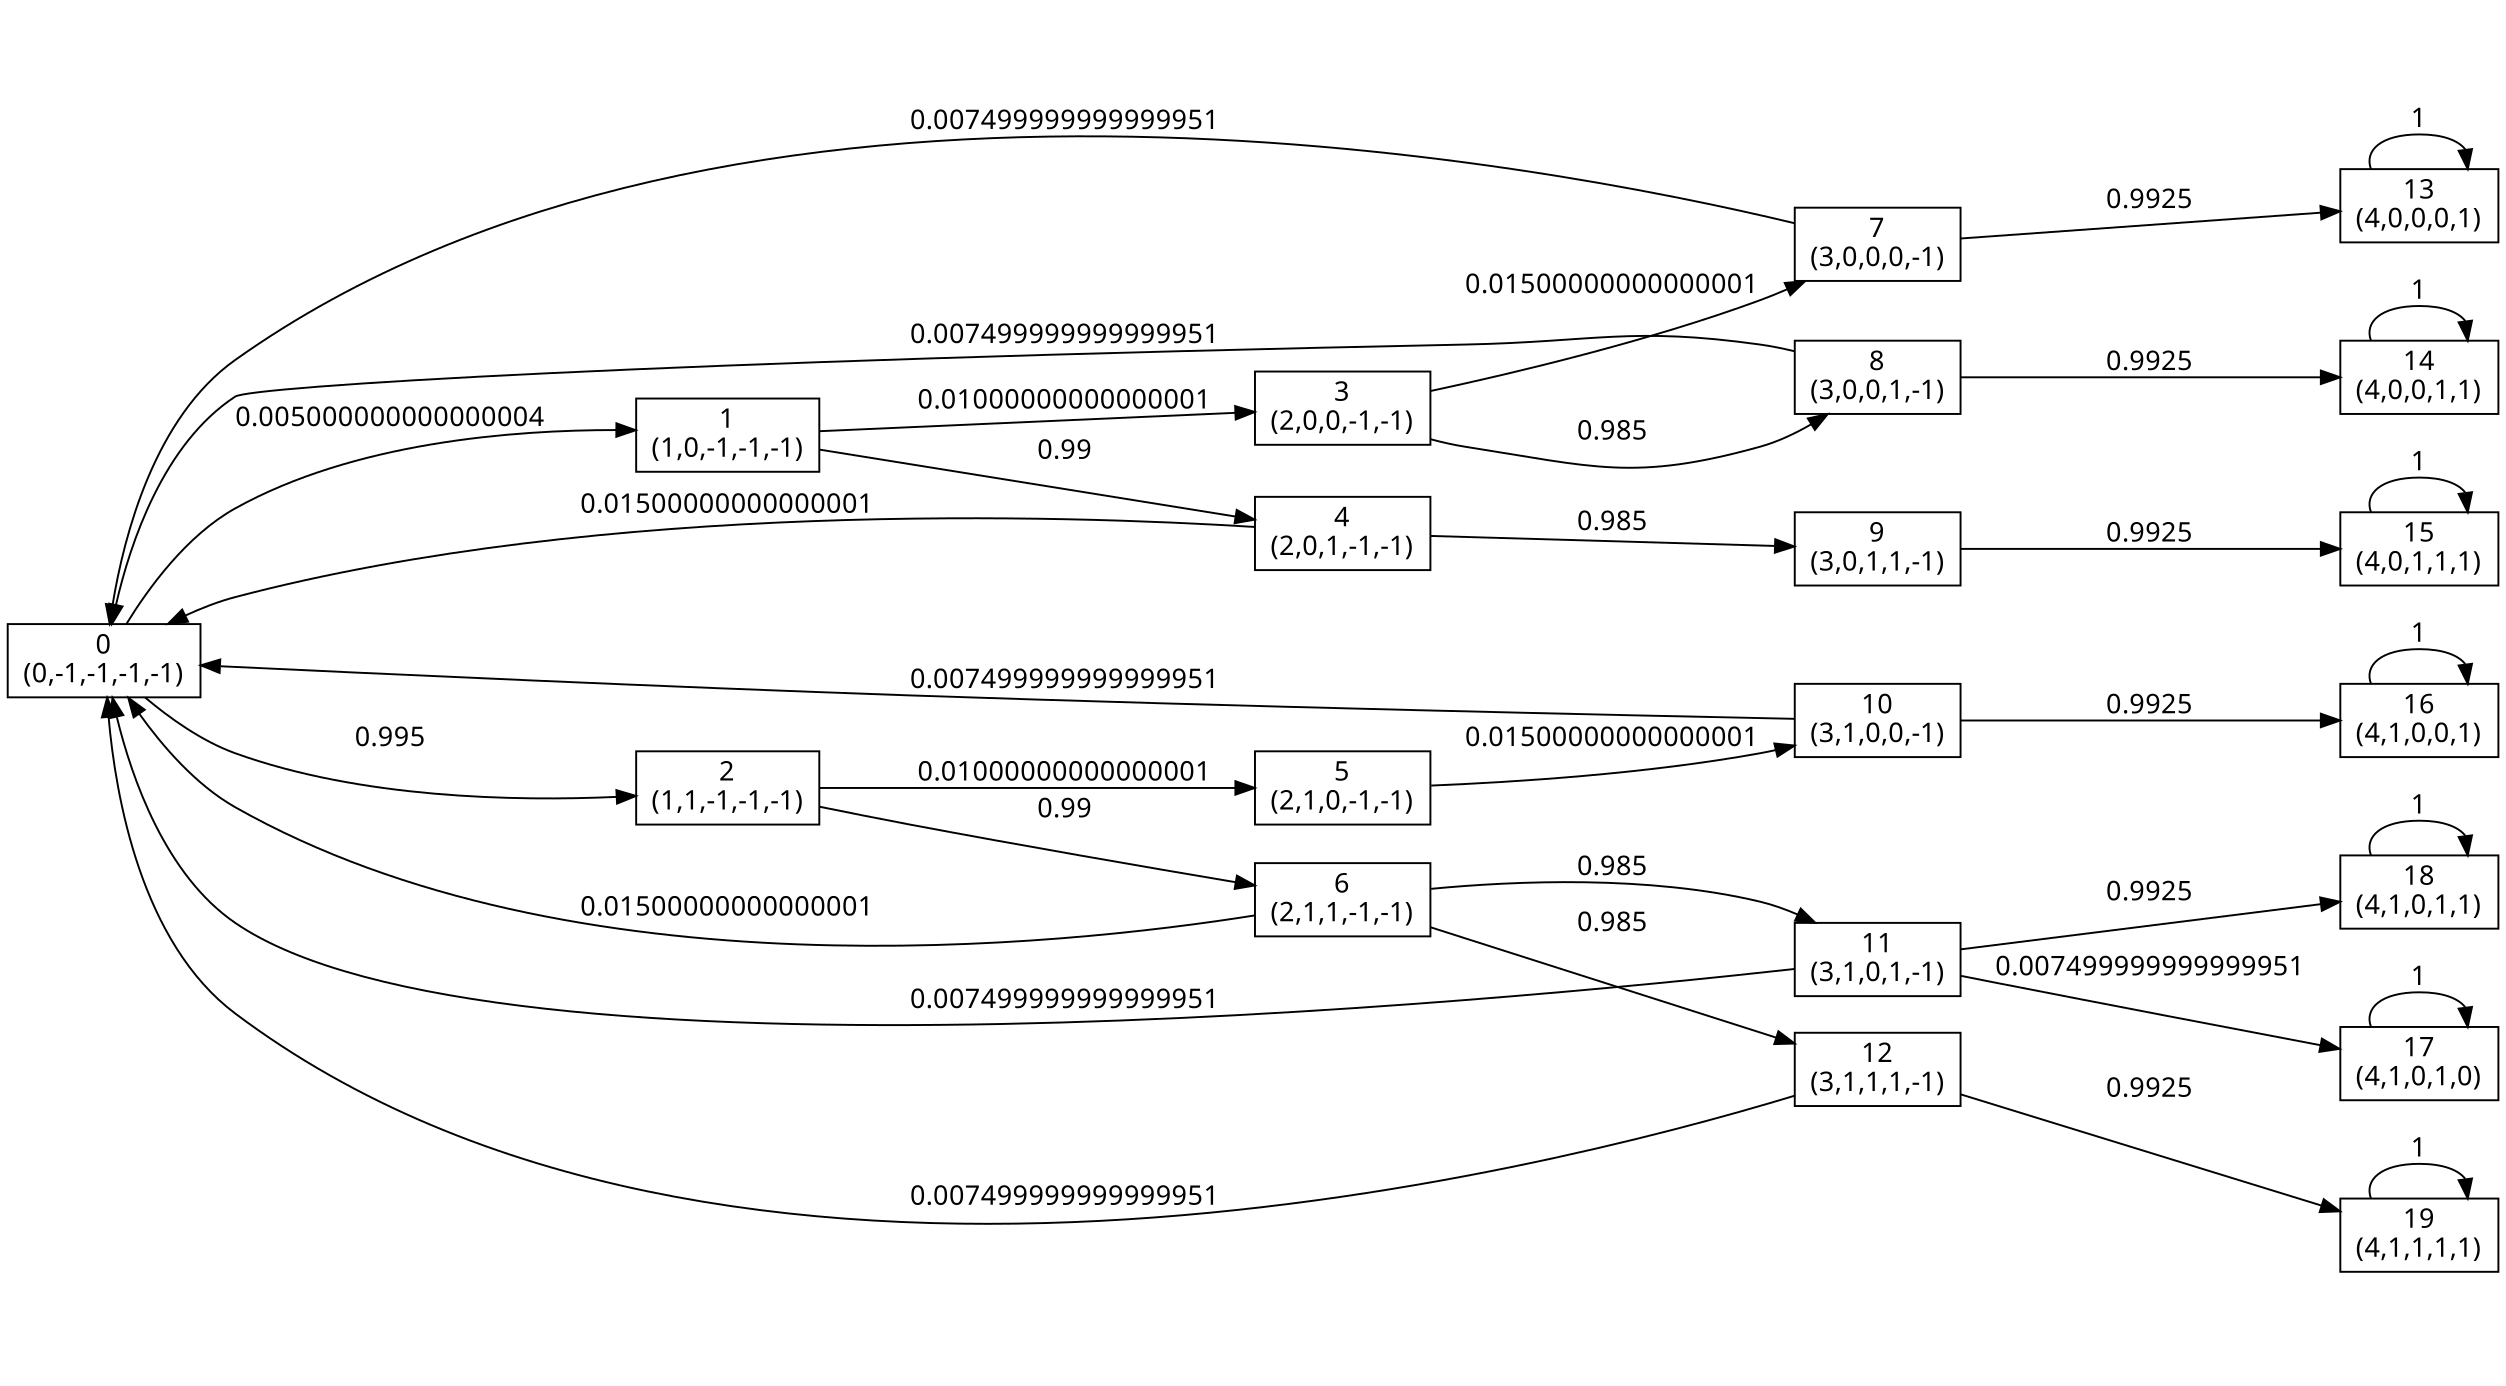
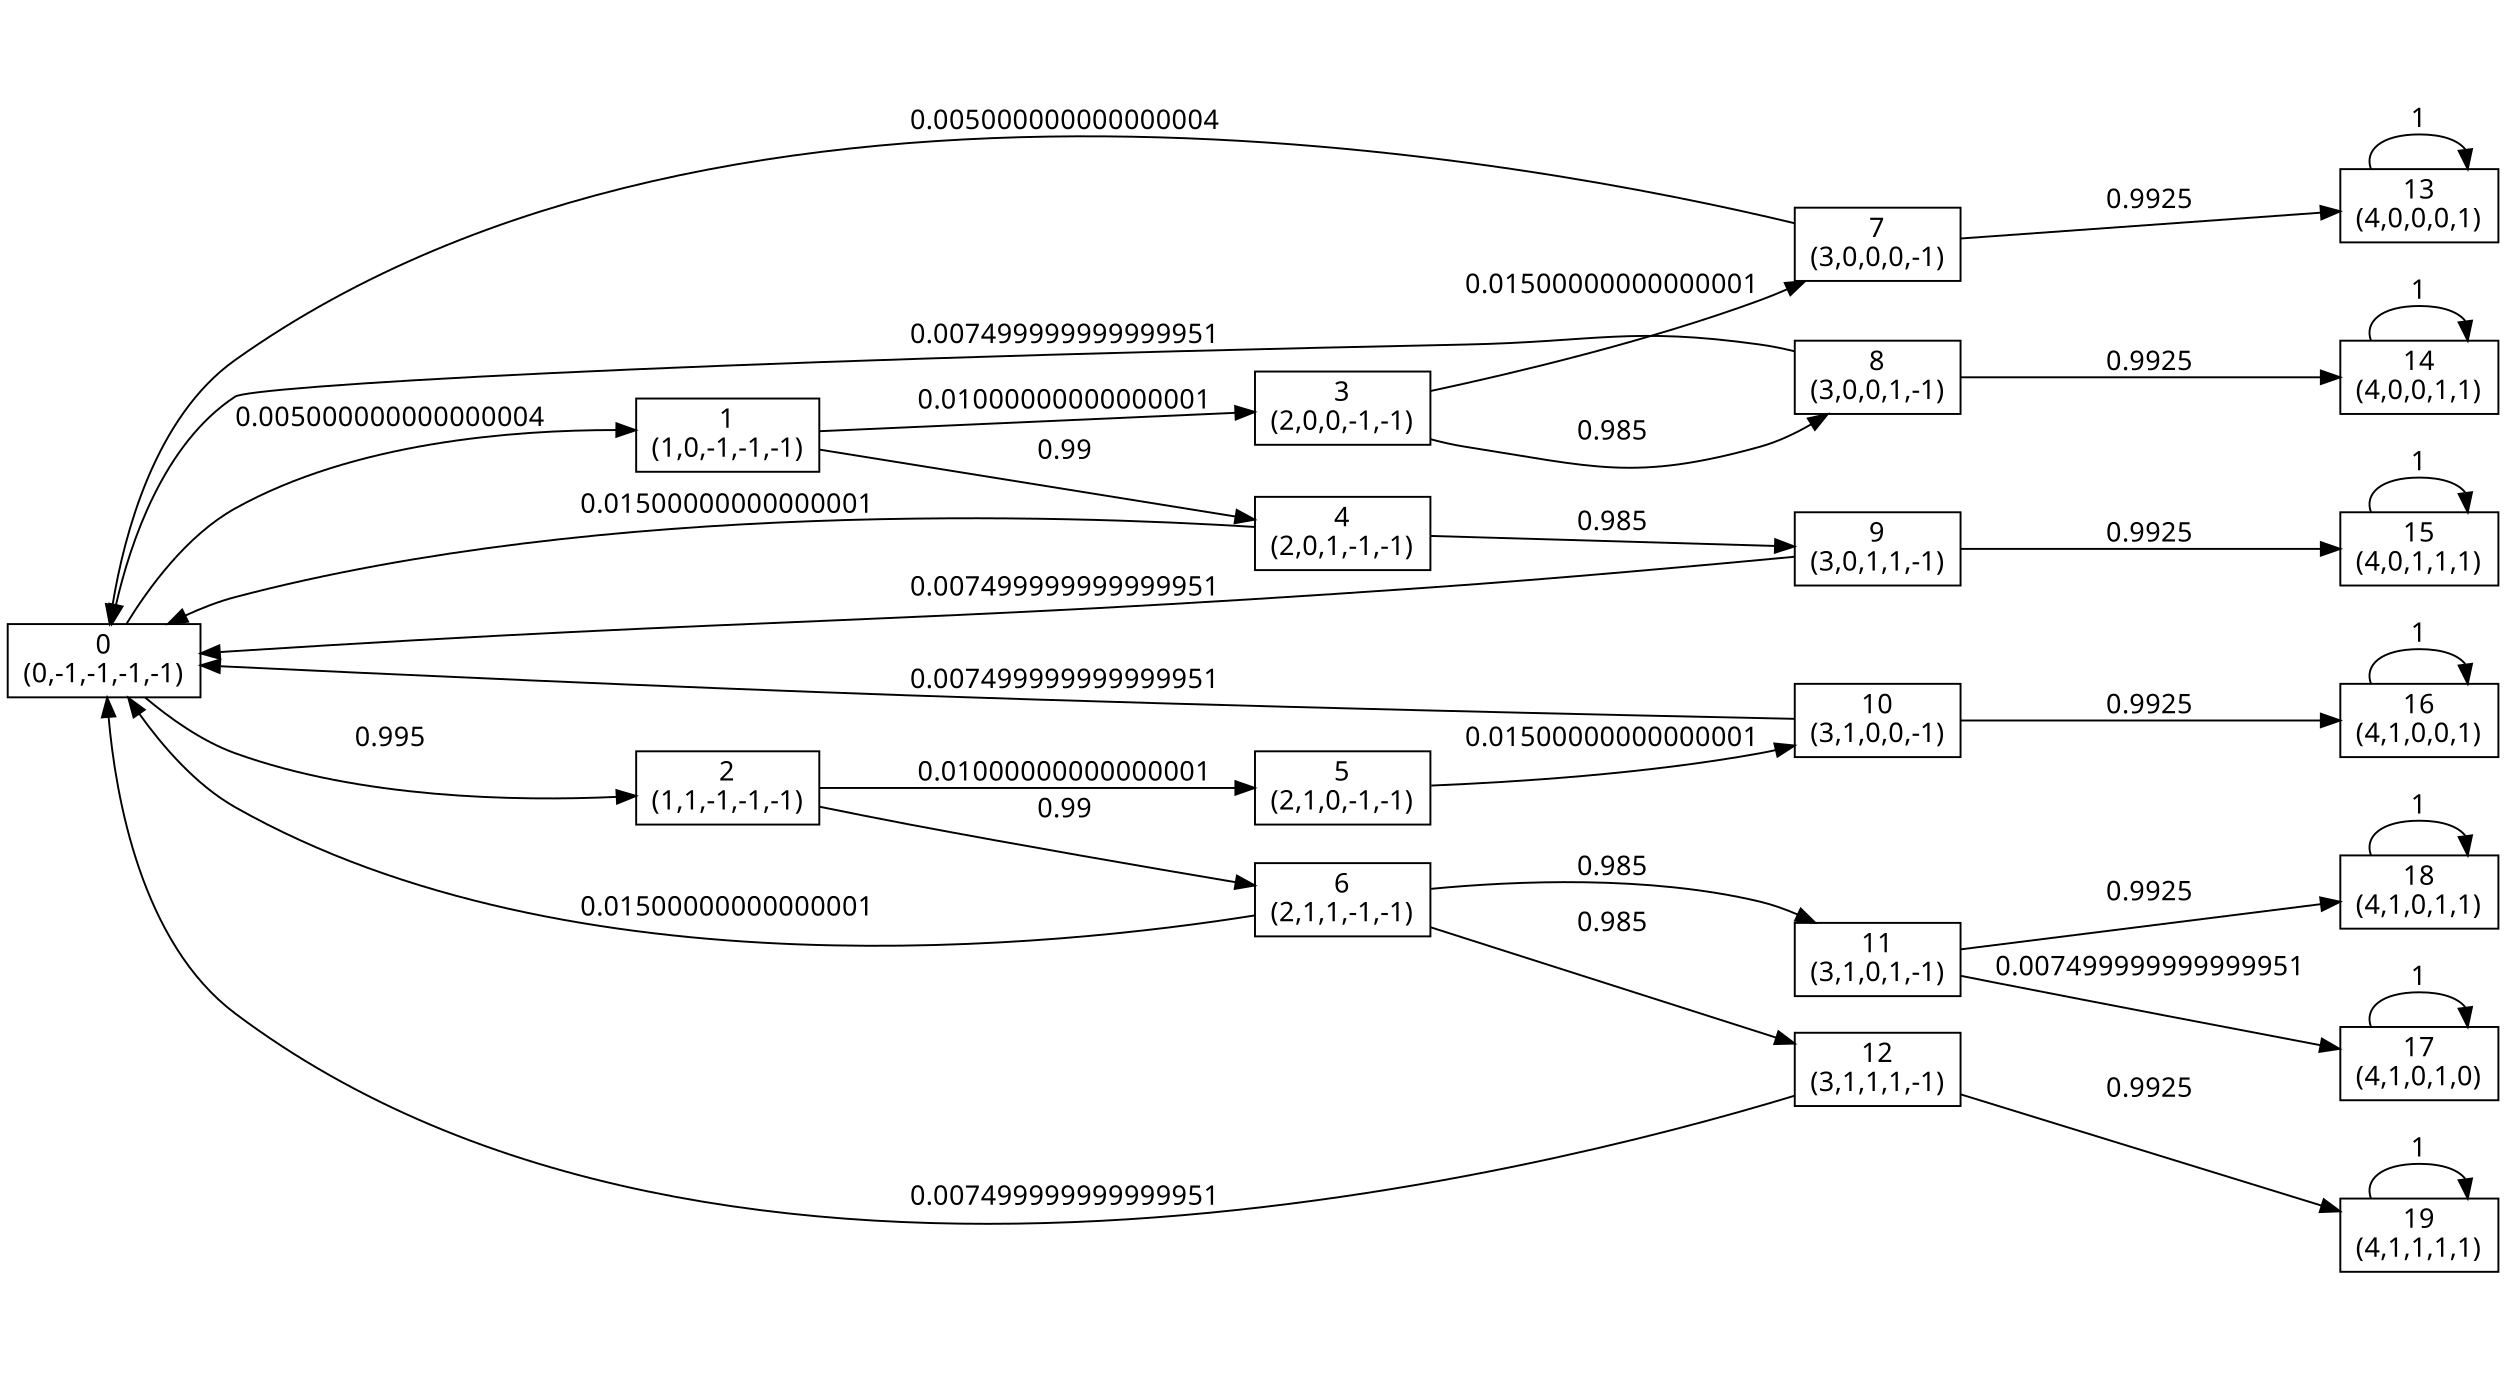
(1065, 122) -> (1065, 122)
(888, 1024) -> (1008, 613)
